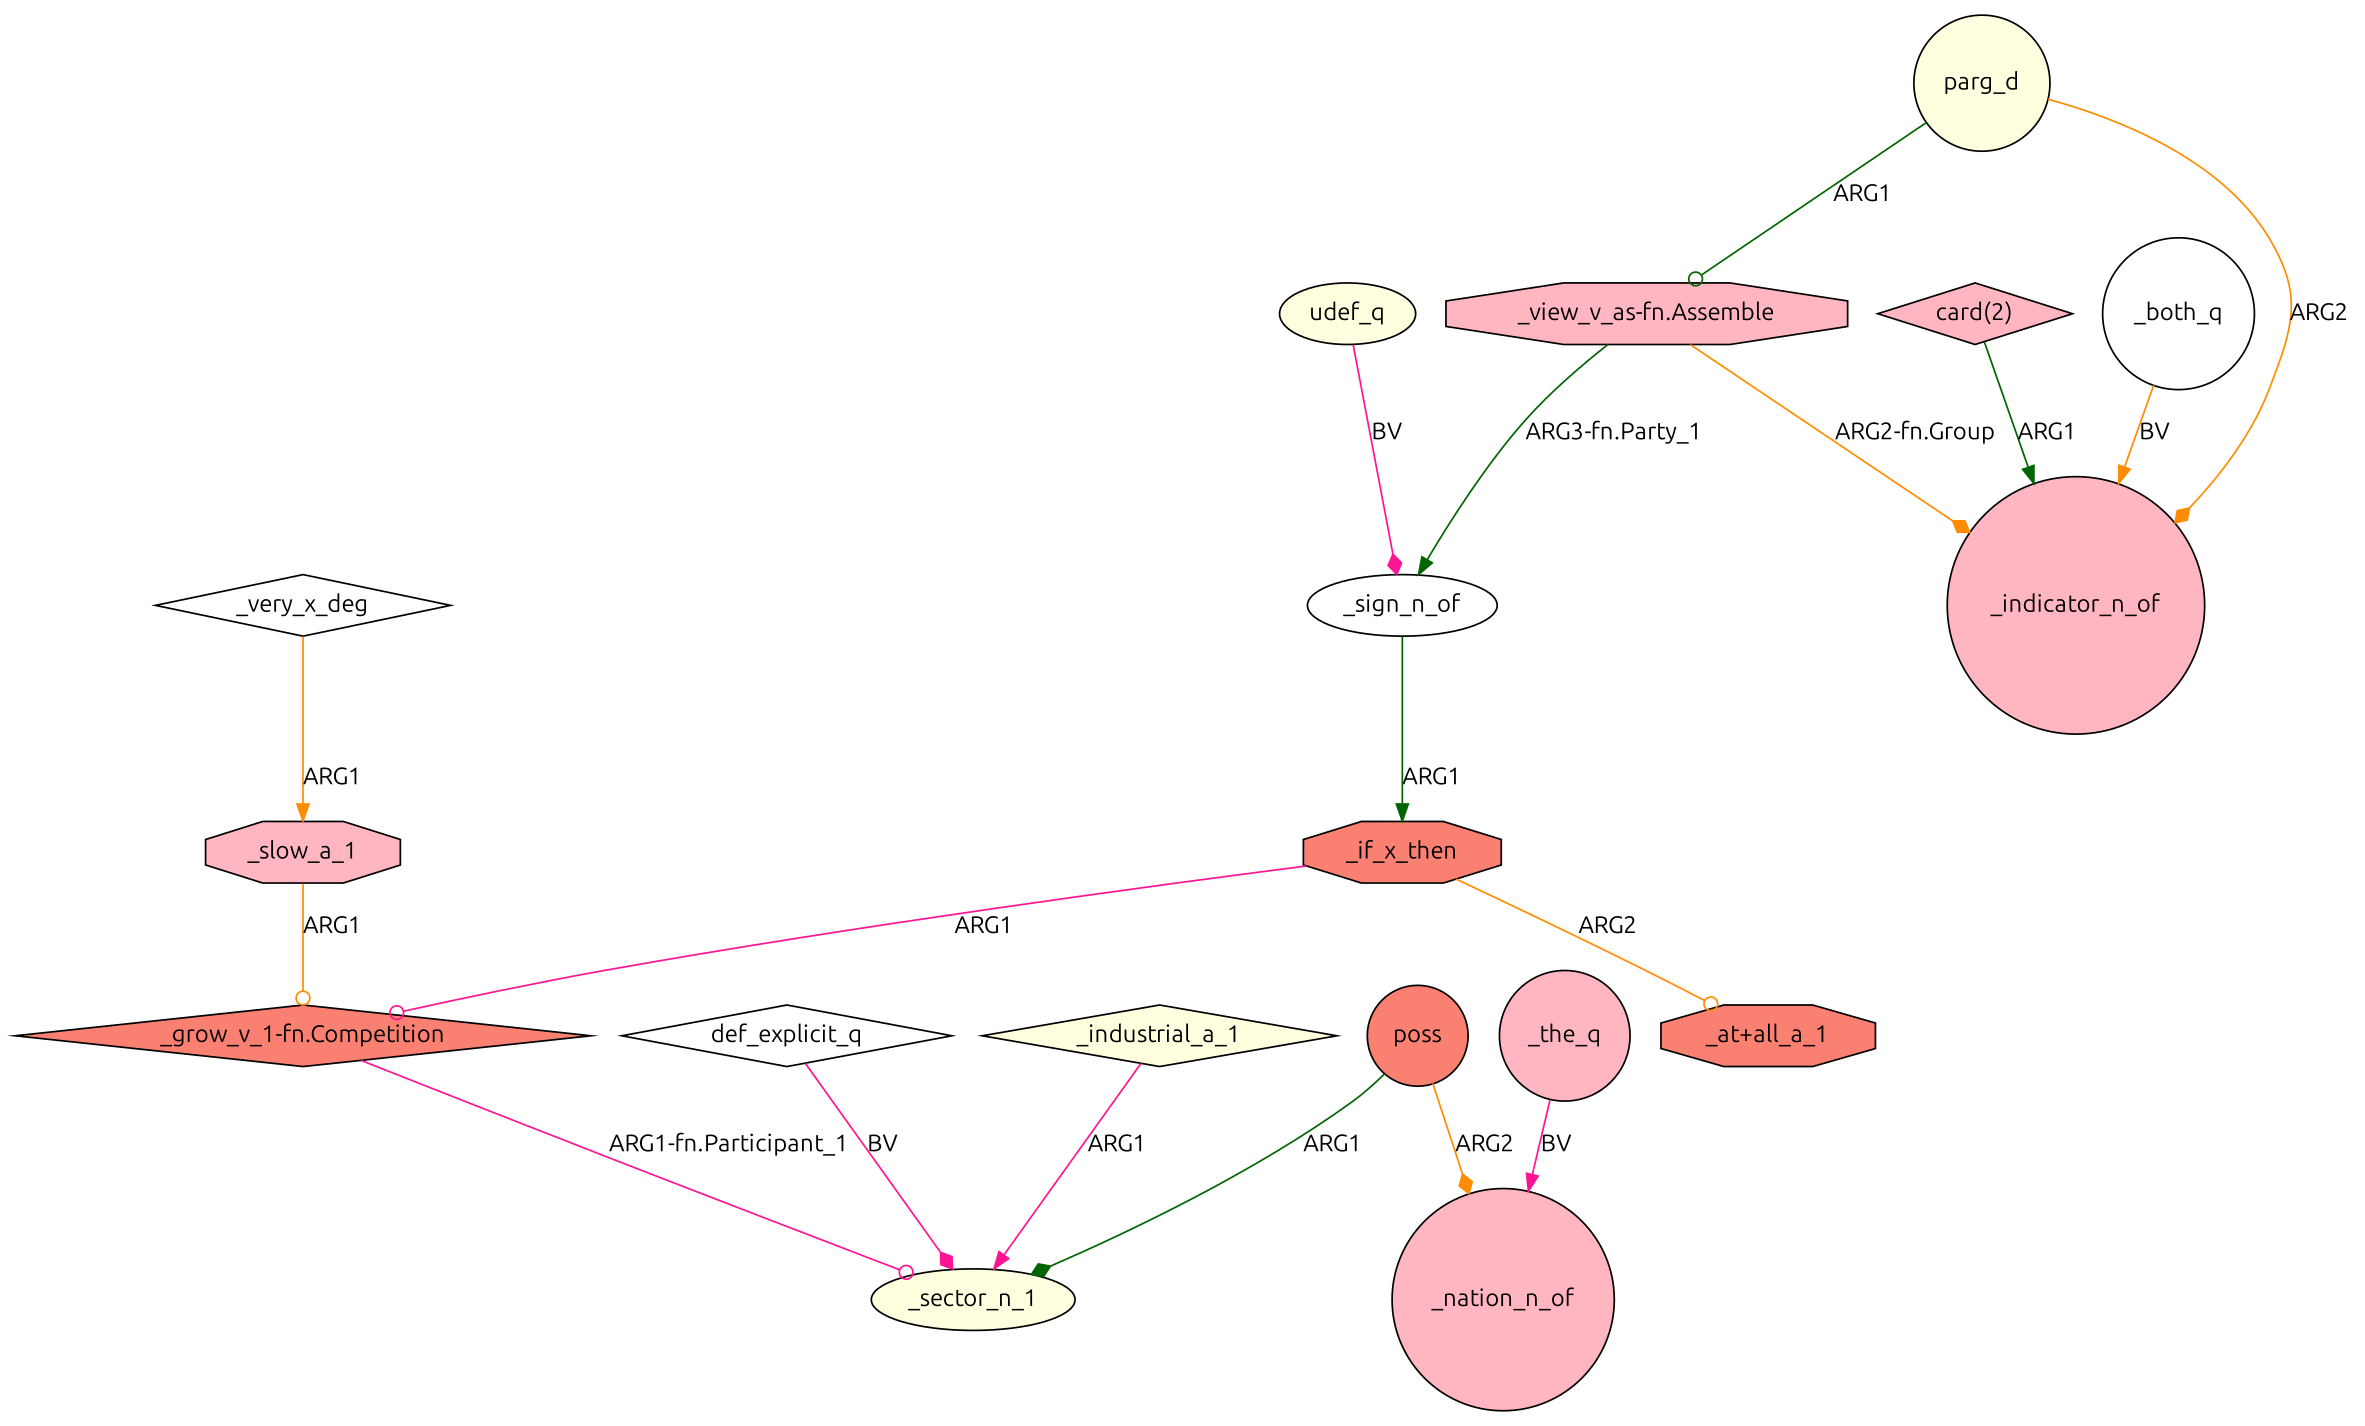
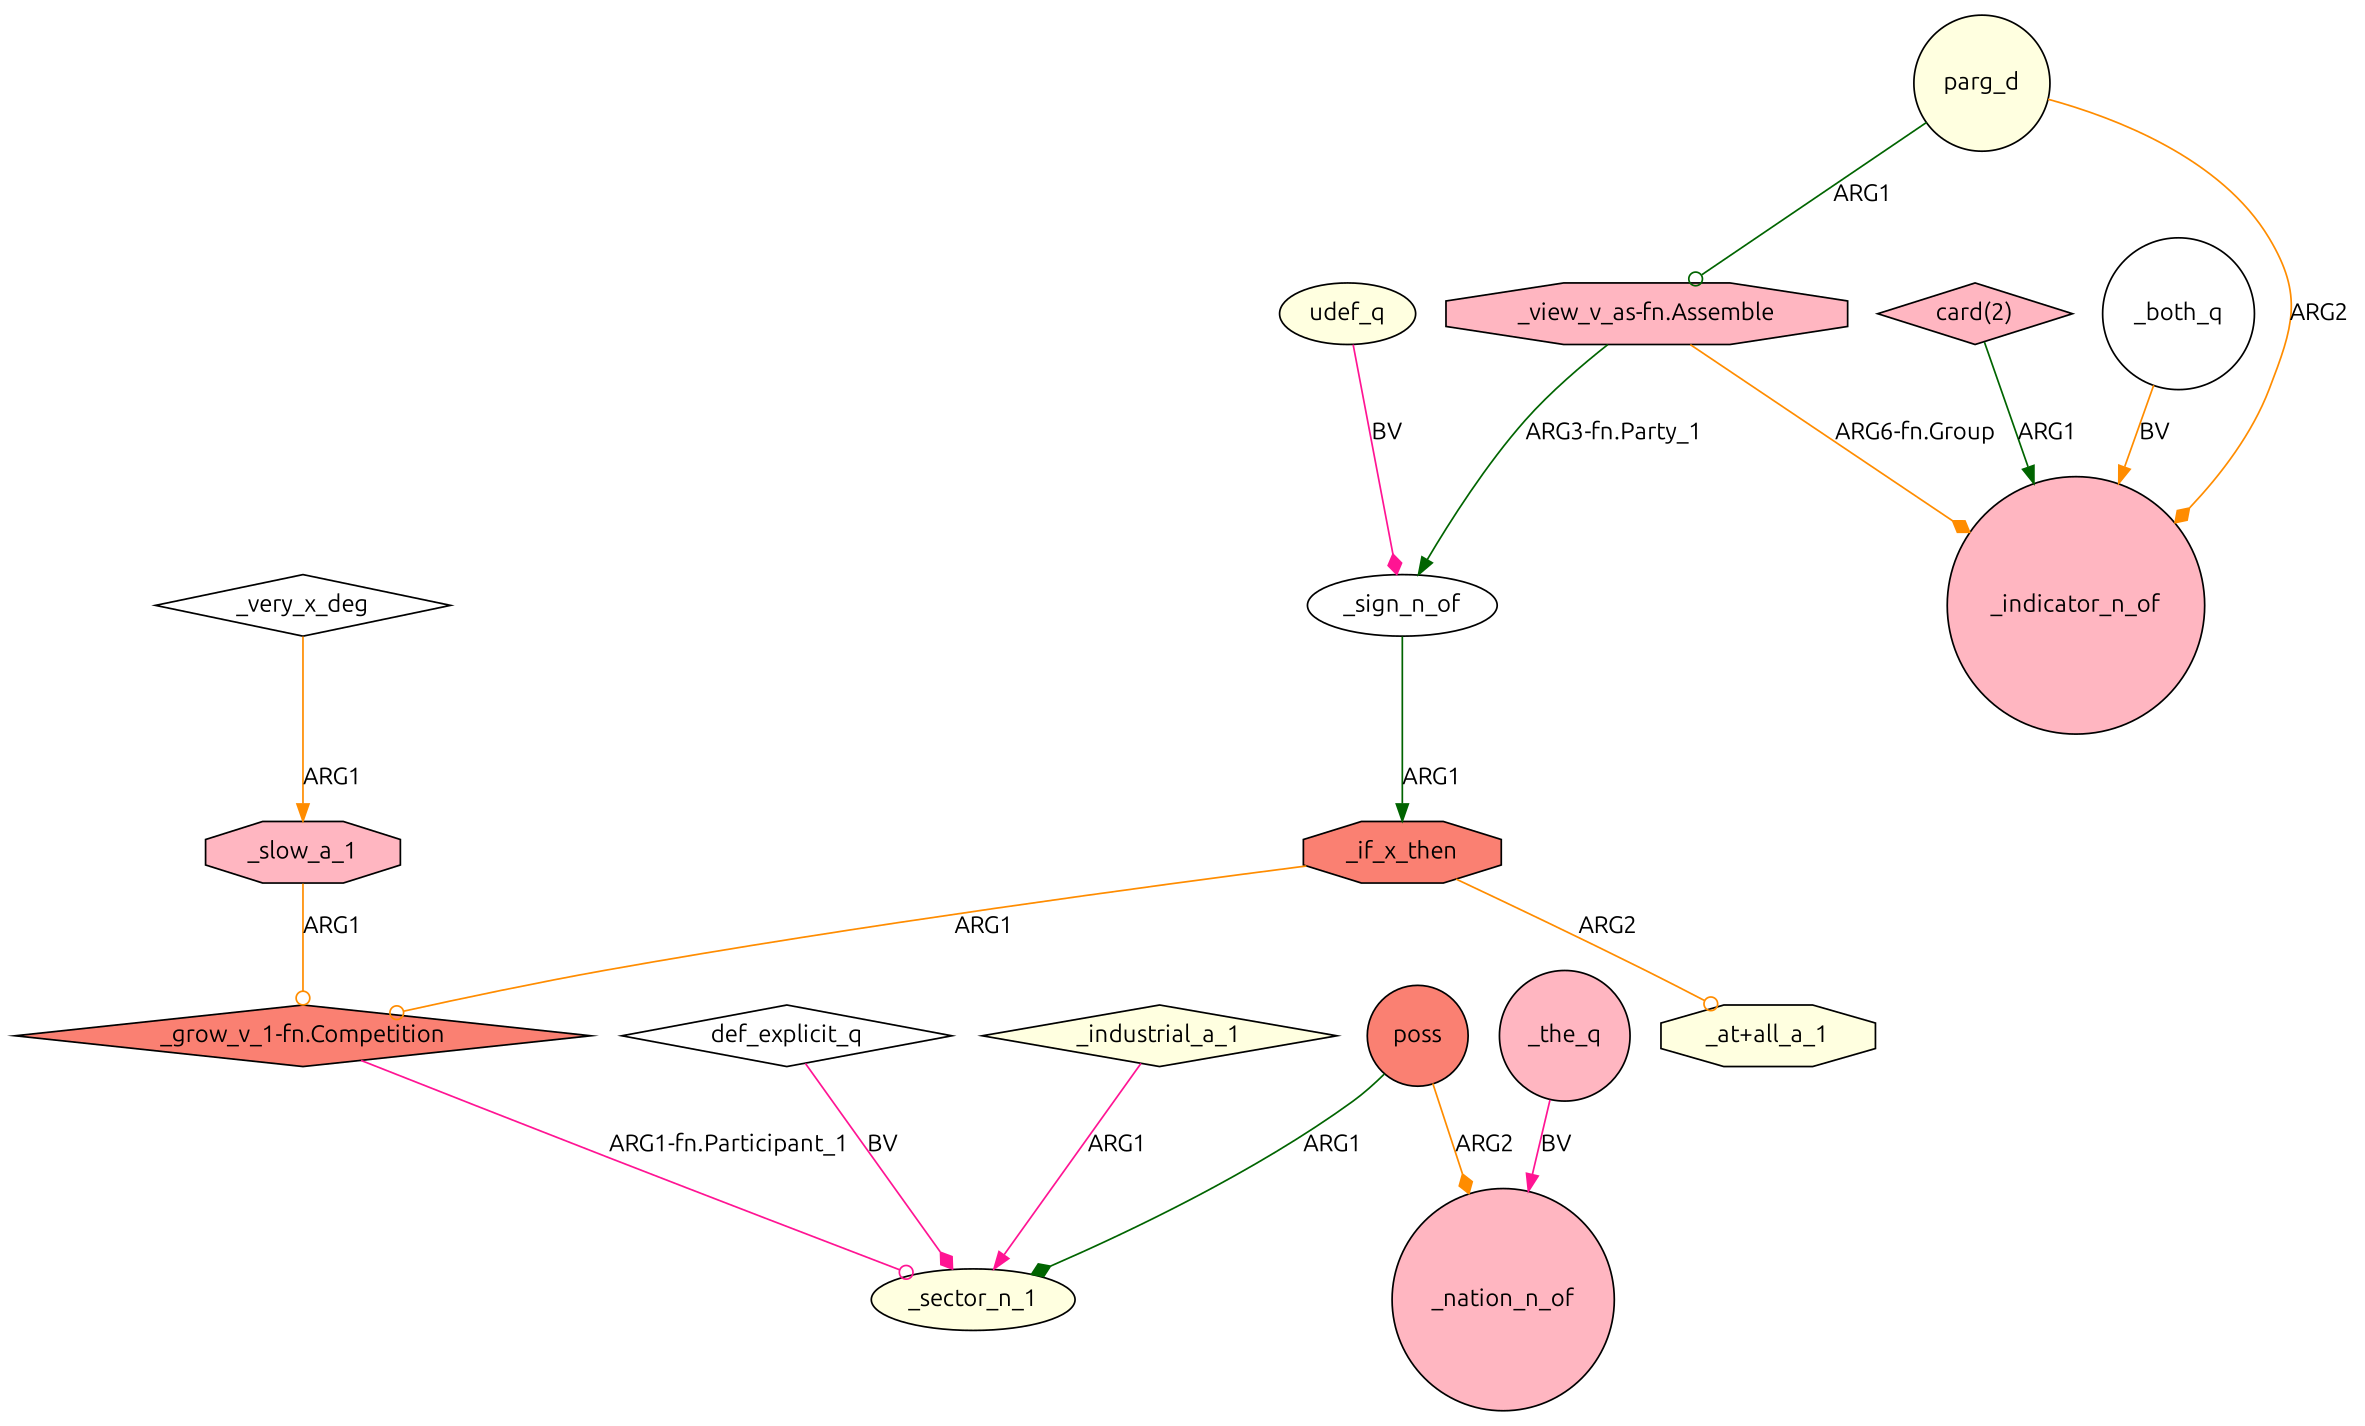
(1915, 433) -> (1915, 433)
(854, 929) -> (854, 929)
(1768, 1036) -> (1768, 1036)
